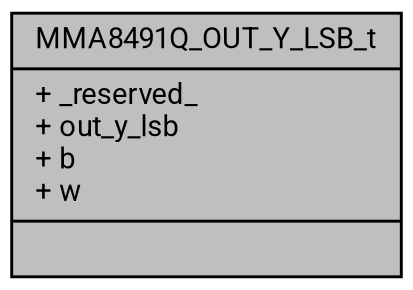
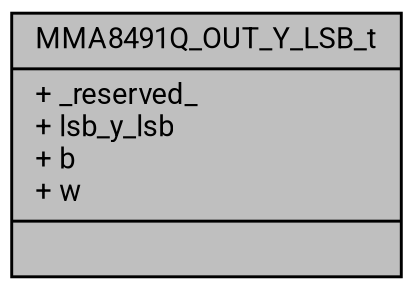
(107, 127) -> (105, 127)
